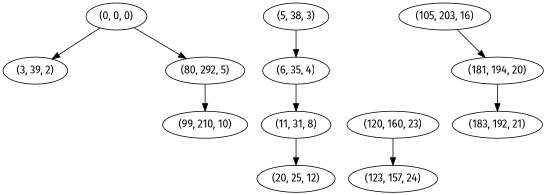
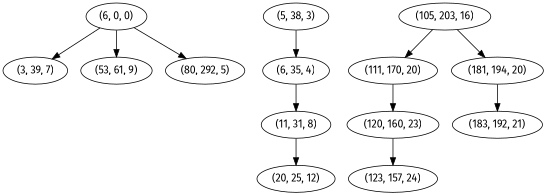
(116, 17) -> (116, 17)
(35, 71) -> (35, 71)
none -> (116, 71)
none -> (393, 71)
(205, 125) -> none
